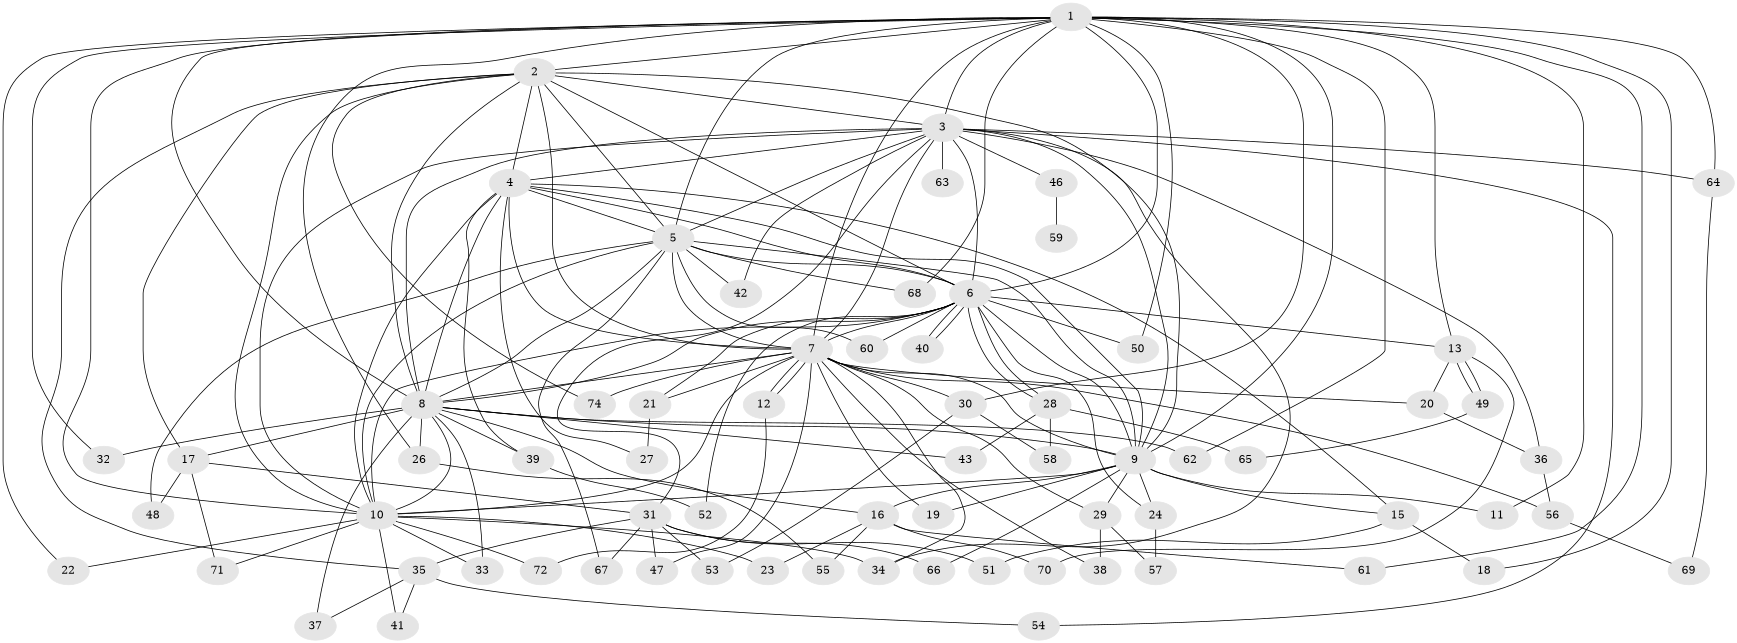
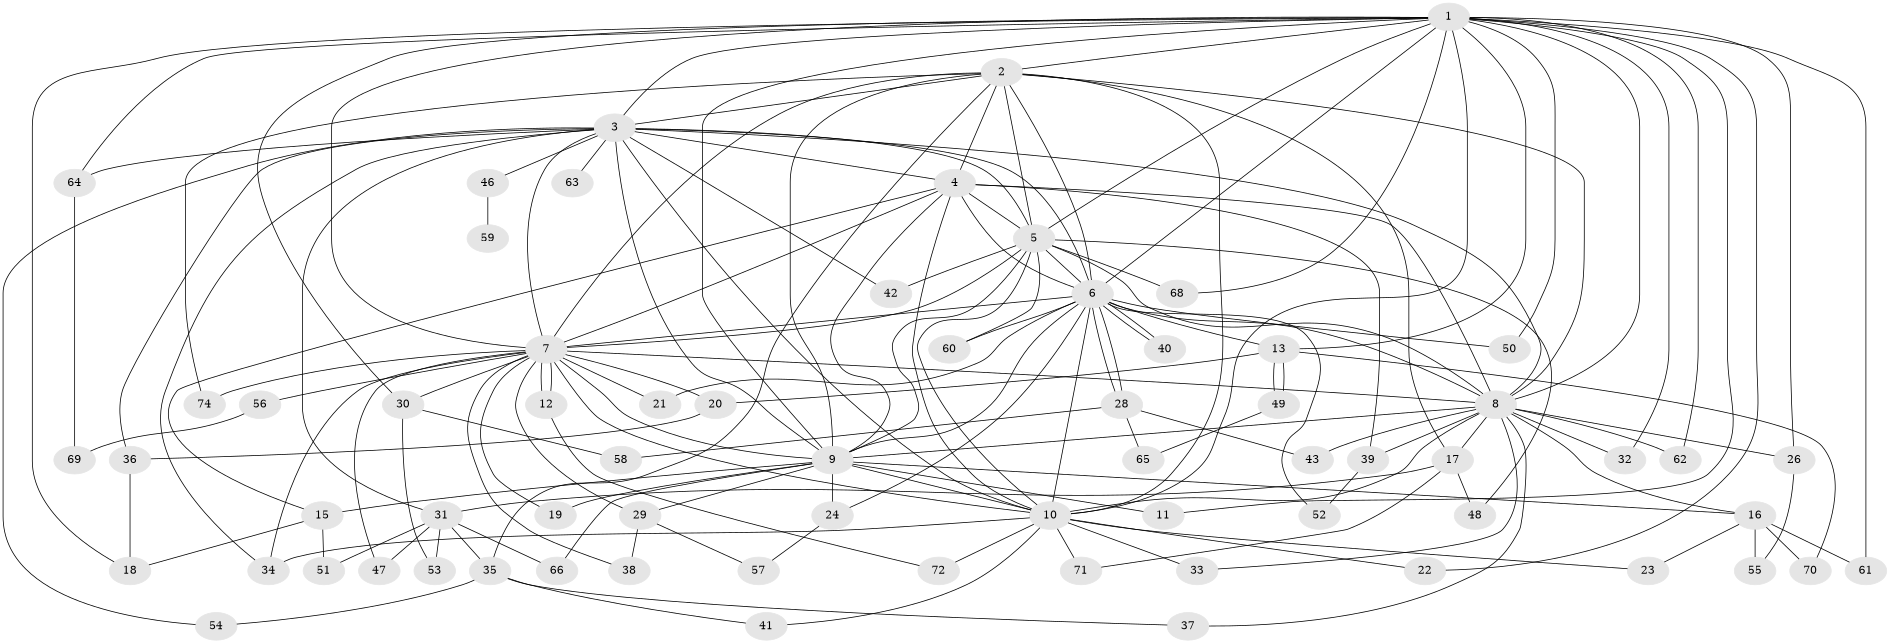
(647, 460) -> none
(1546, 484) -> (130, 516)
(602, 571) -> none
